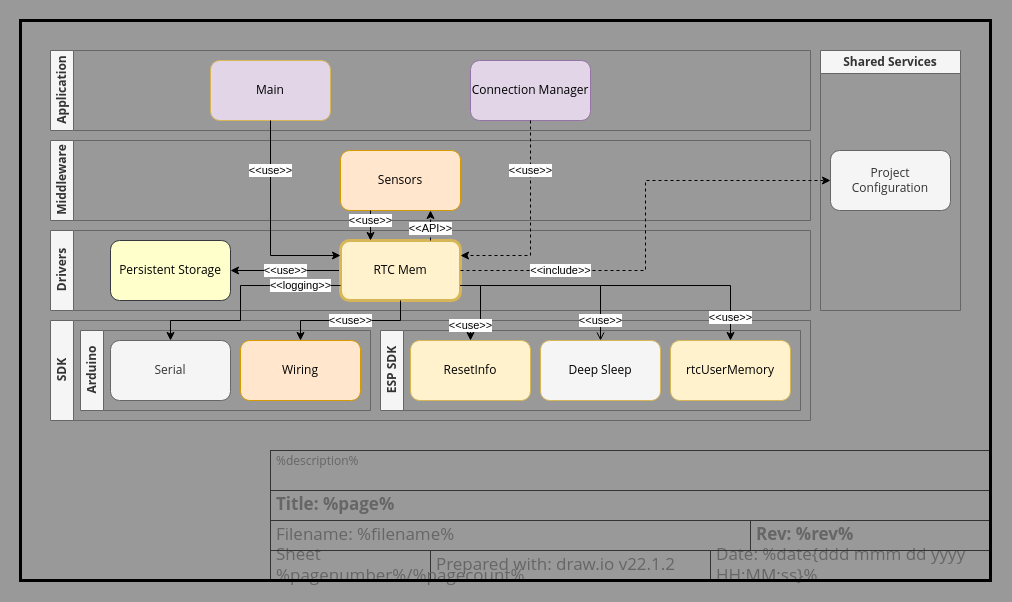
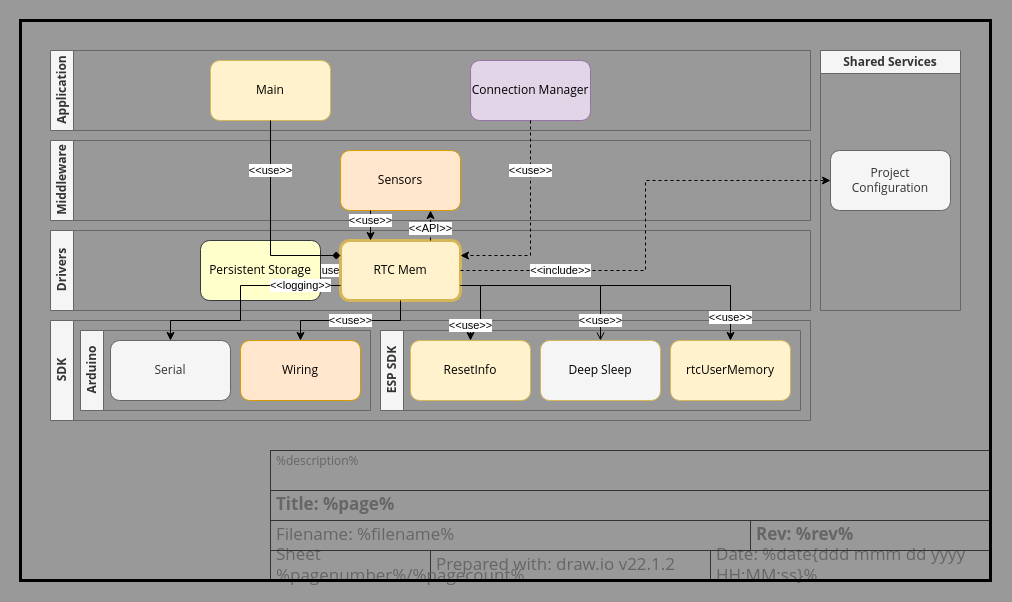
(271, 91) -> (271, 91)
(332, 256) -> (331, 256)
(171, 271) -> (261, 271)
